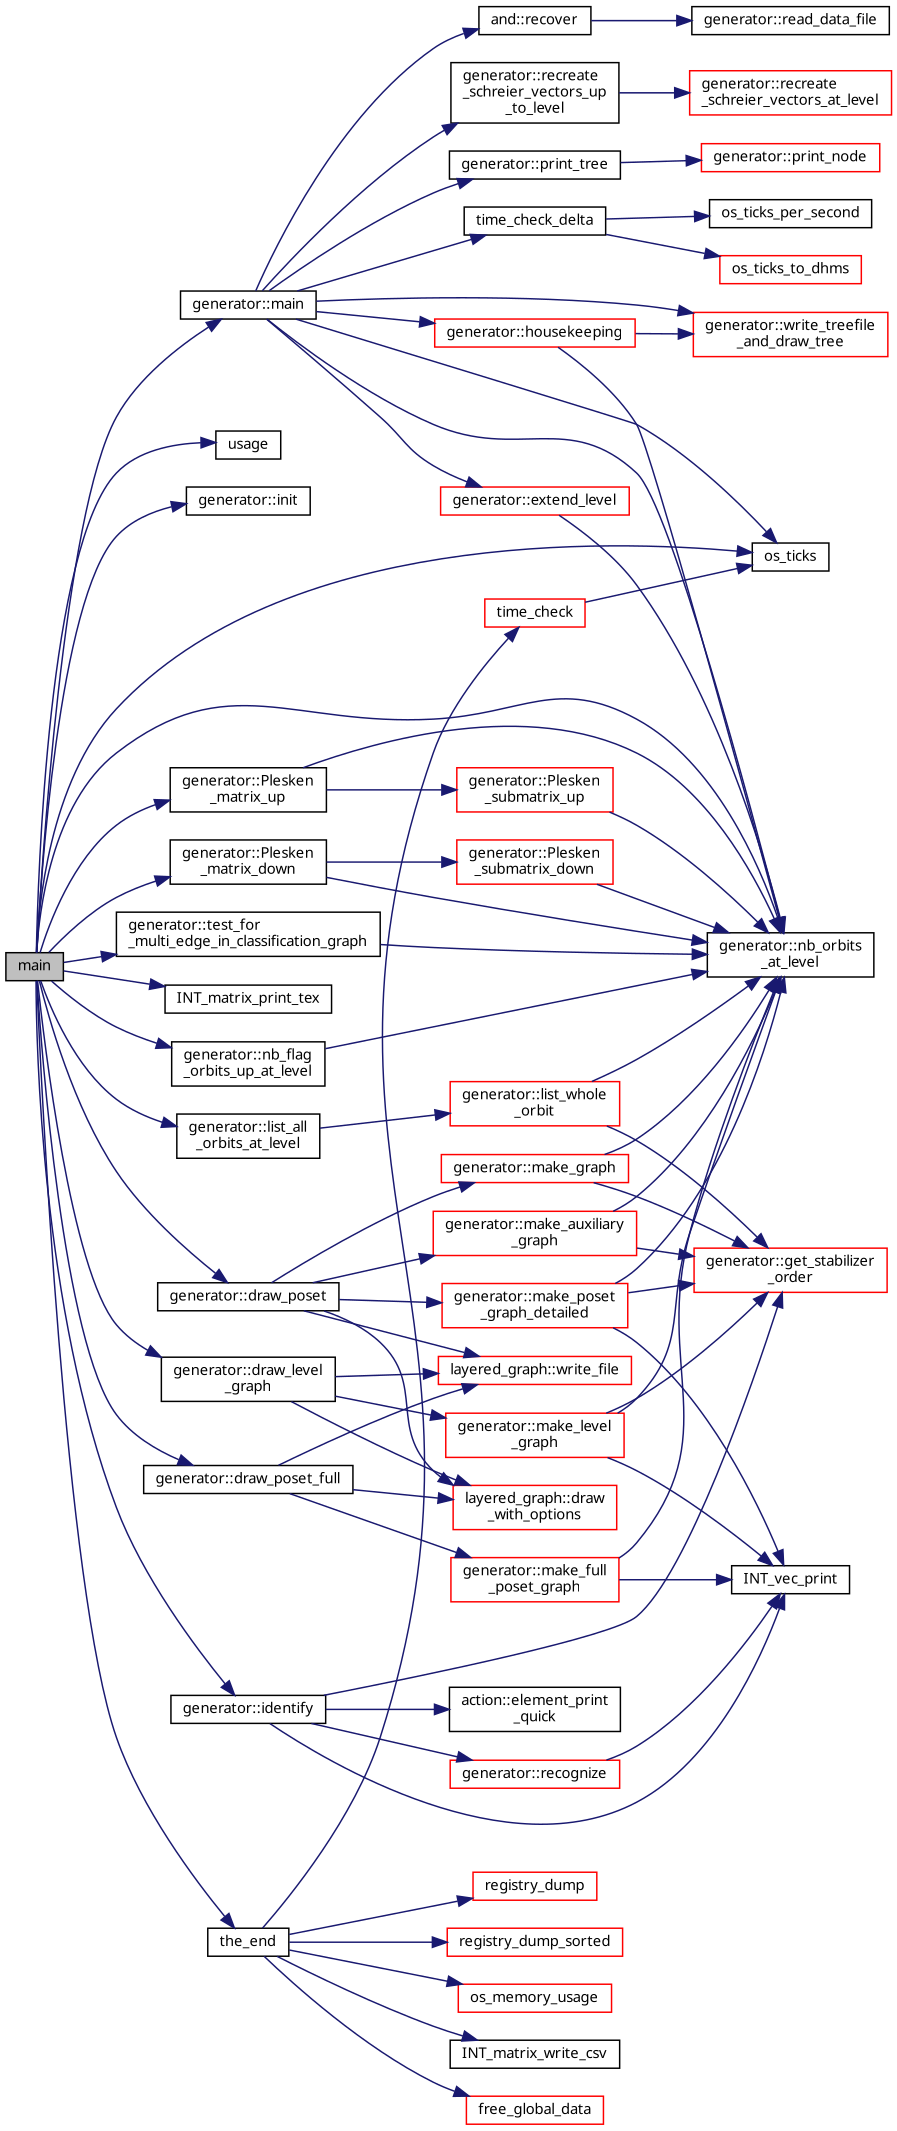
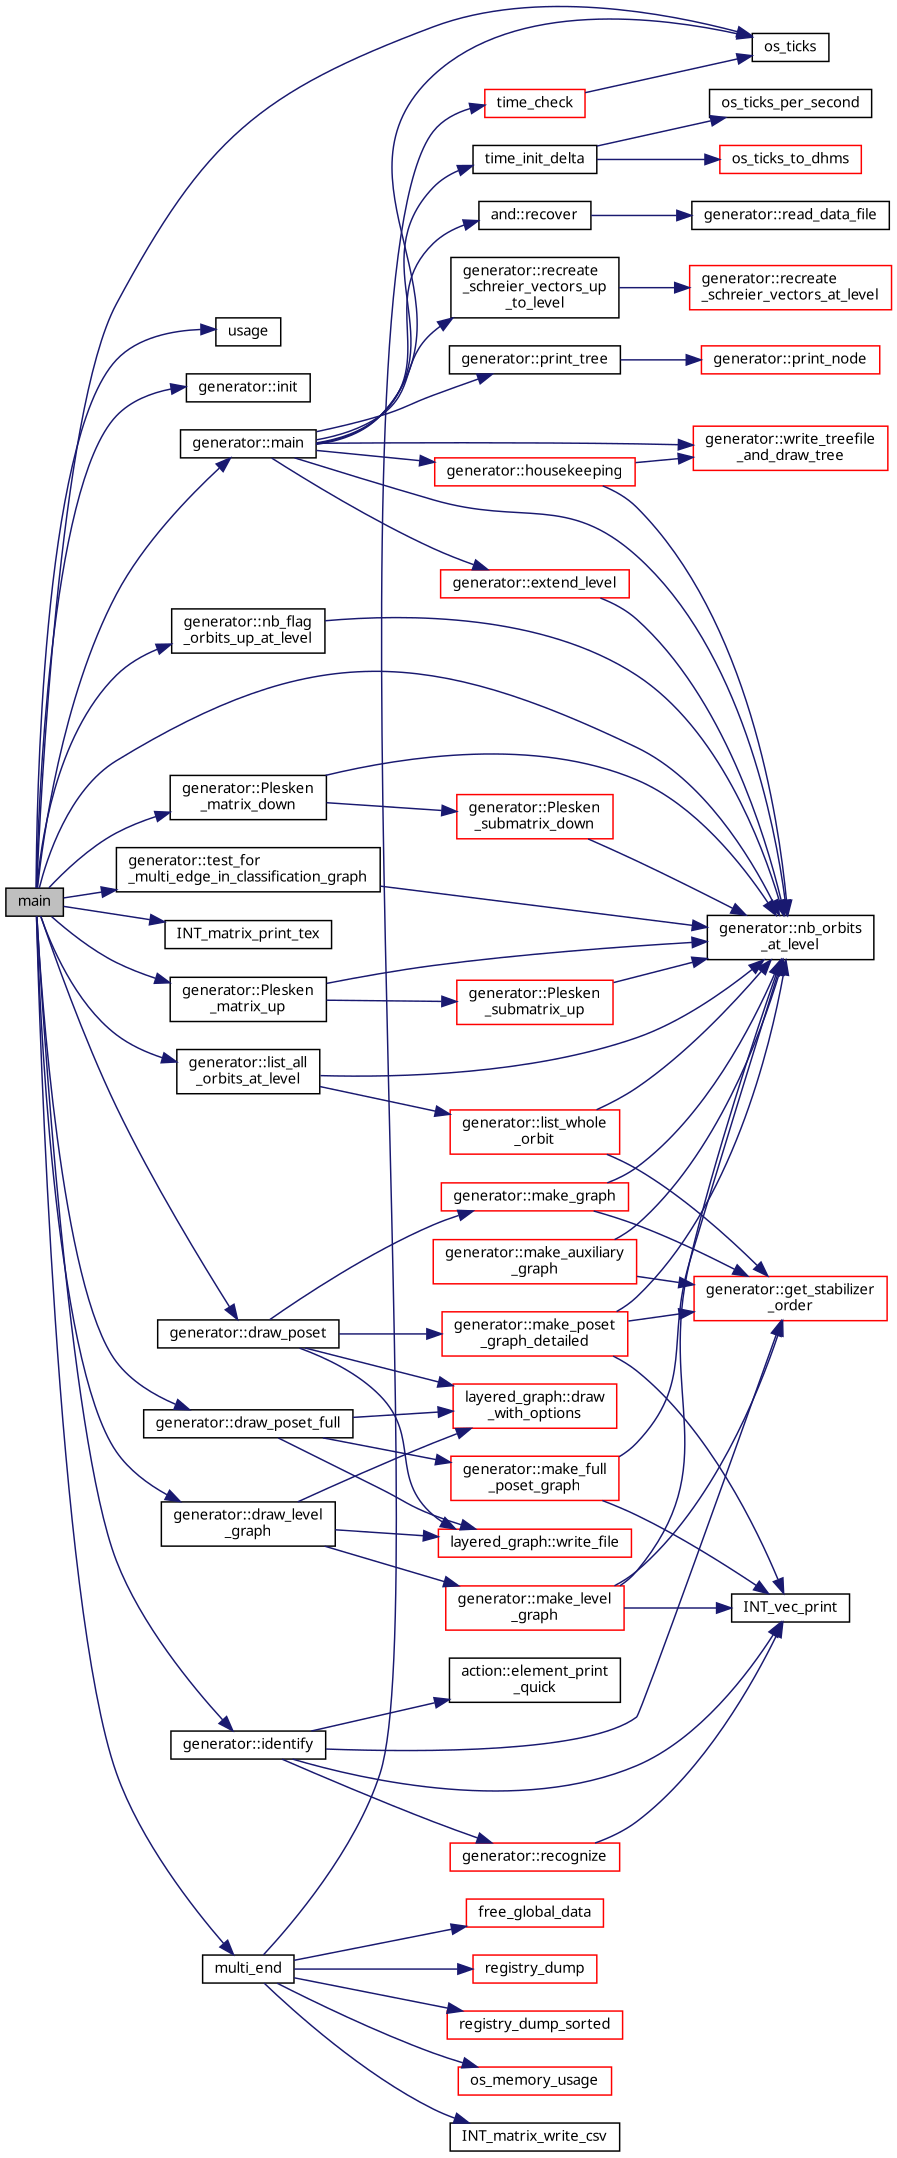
(535, 221) -> (535, 159)
none -> (547, 1061)
(366, 1271) -> none
(248, 1942) -> (248, 1969)
